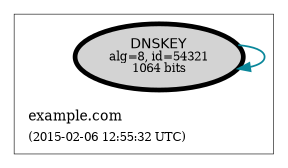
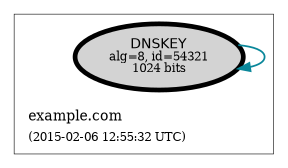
(159, 69) -> (159, 69)
